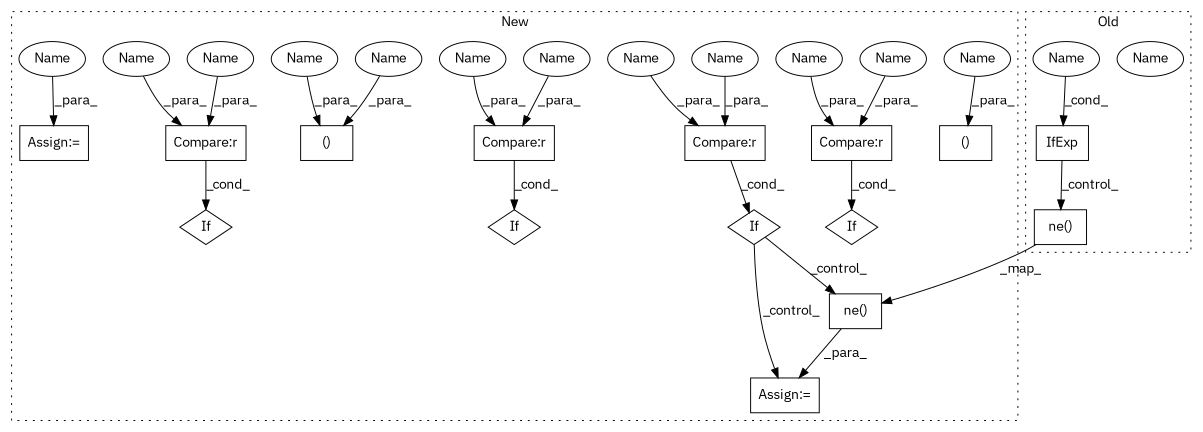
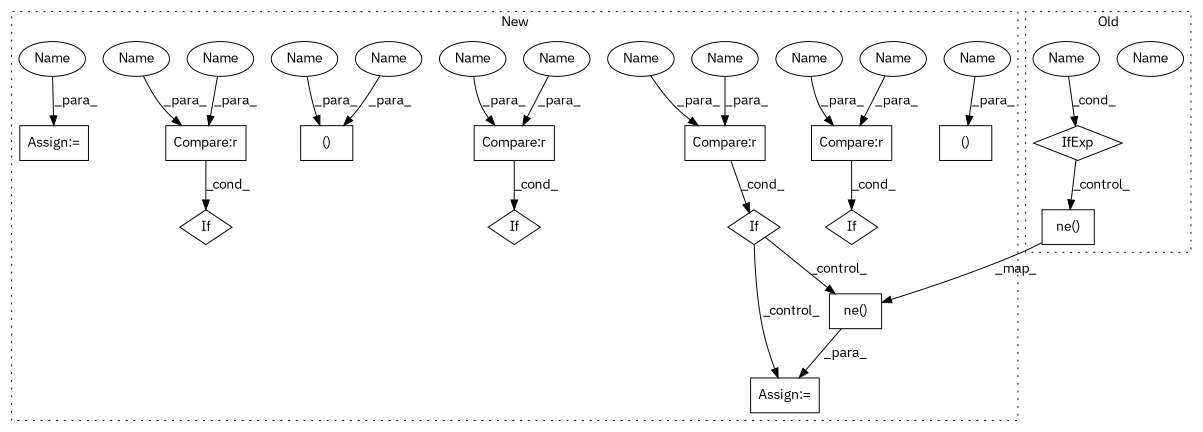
(1062, 143) -> (1078, 143)
